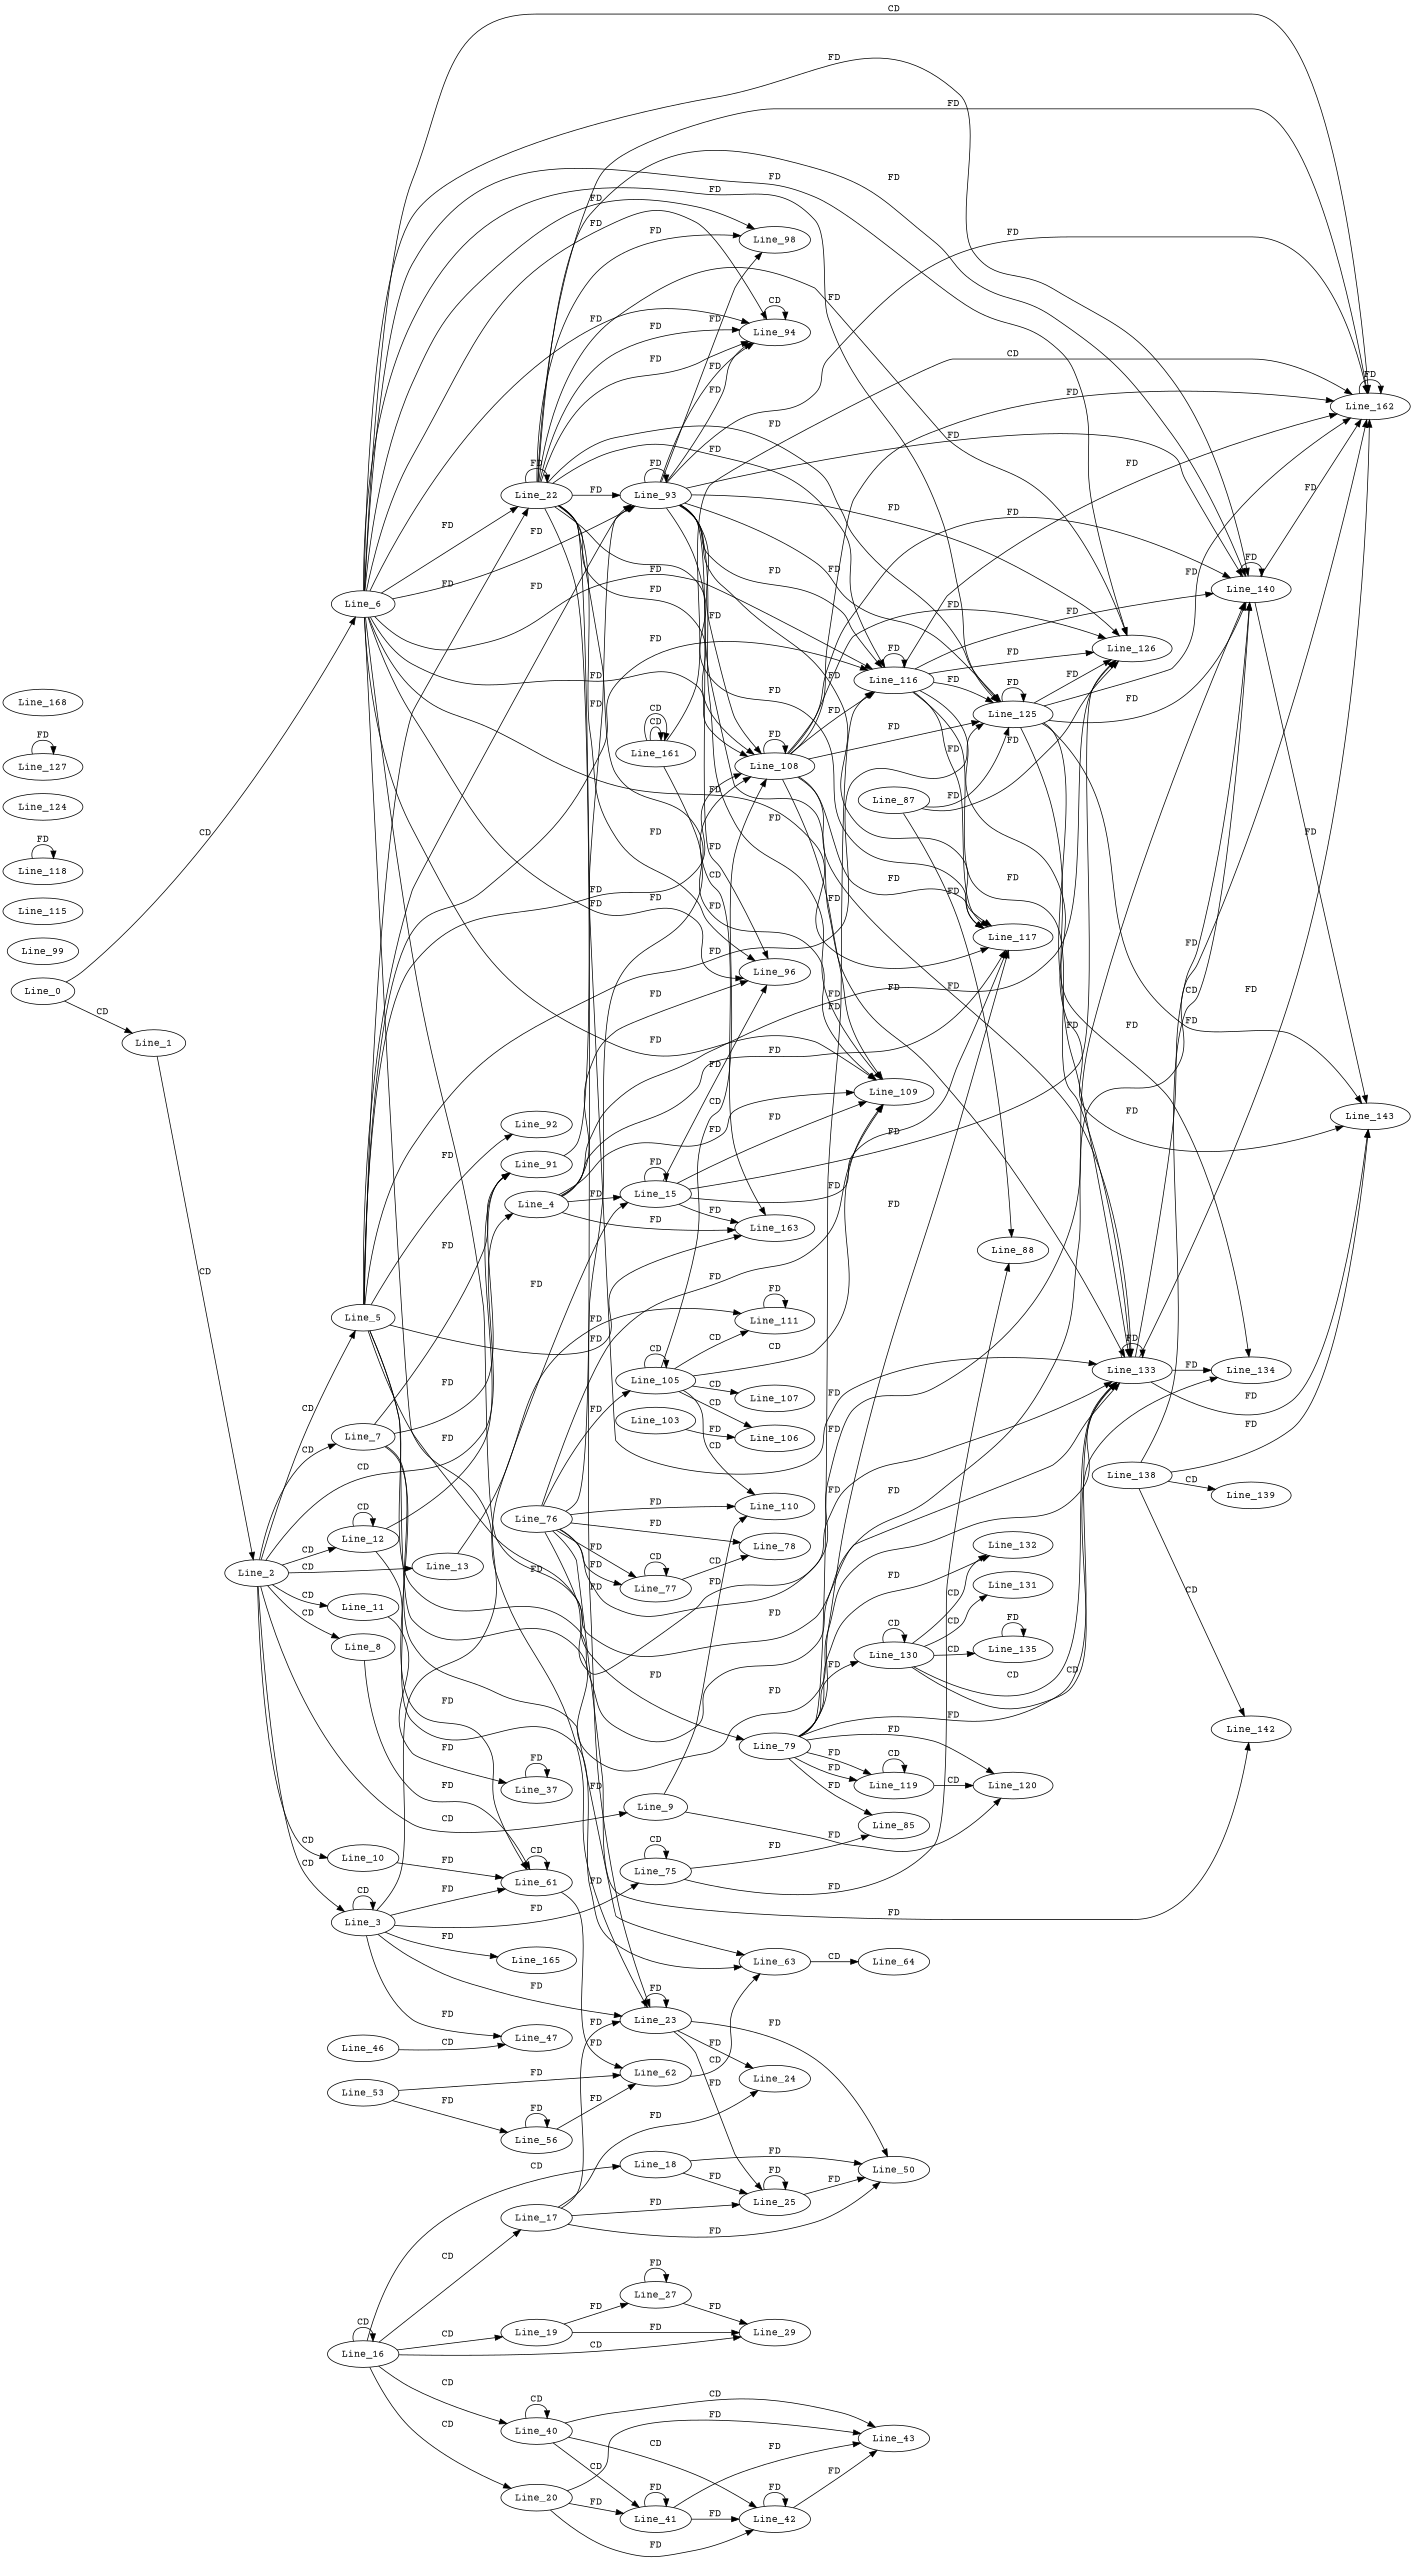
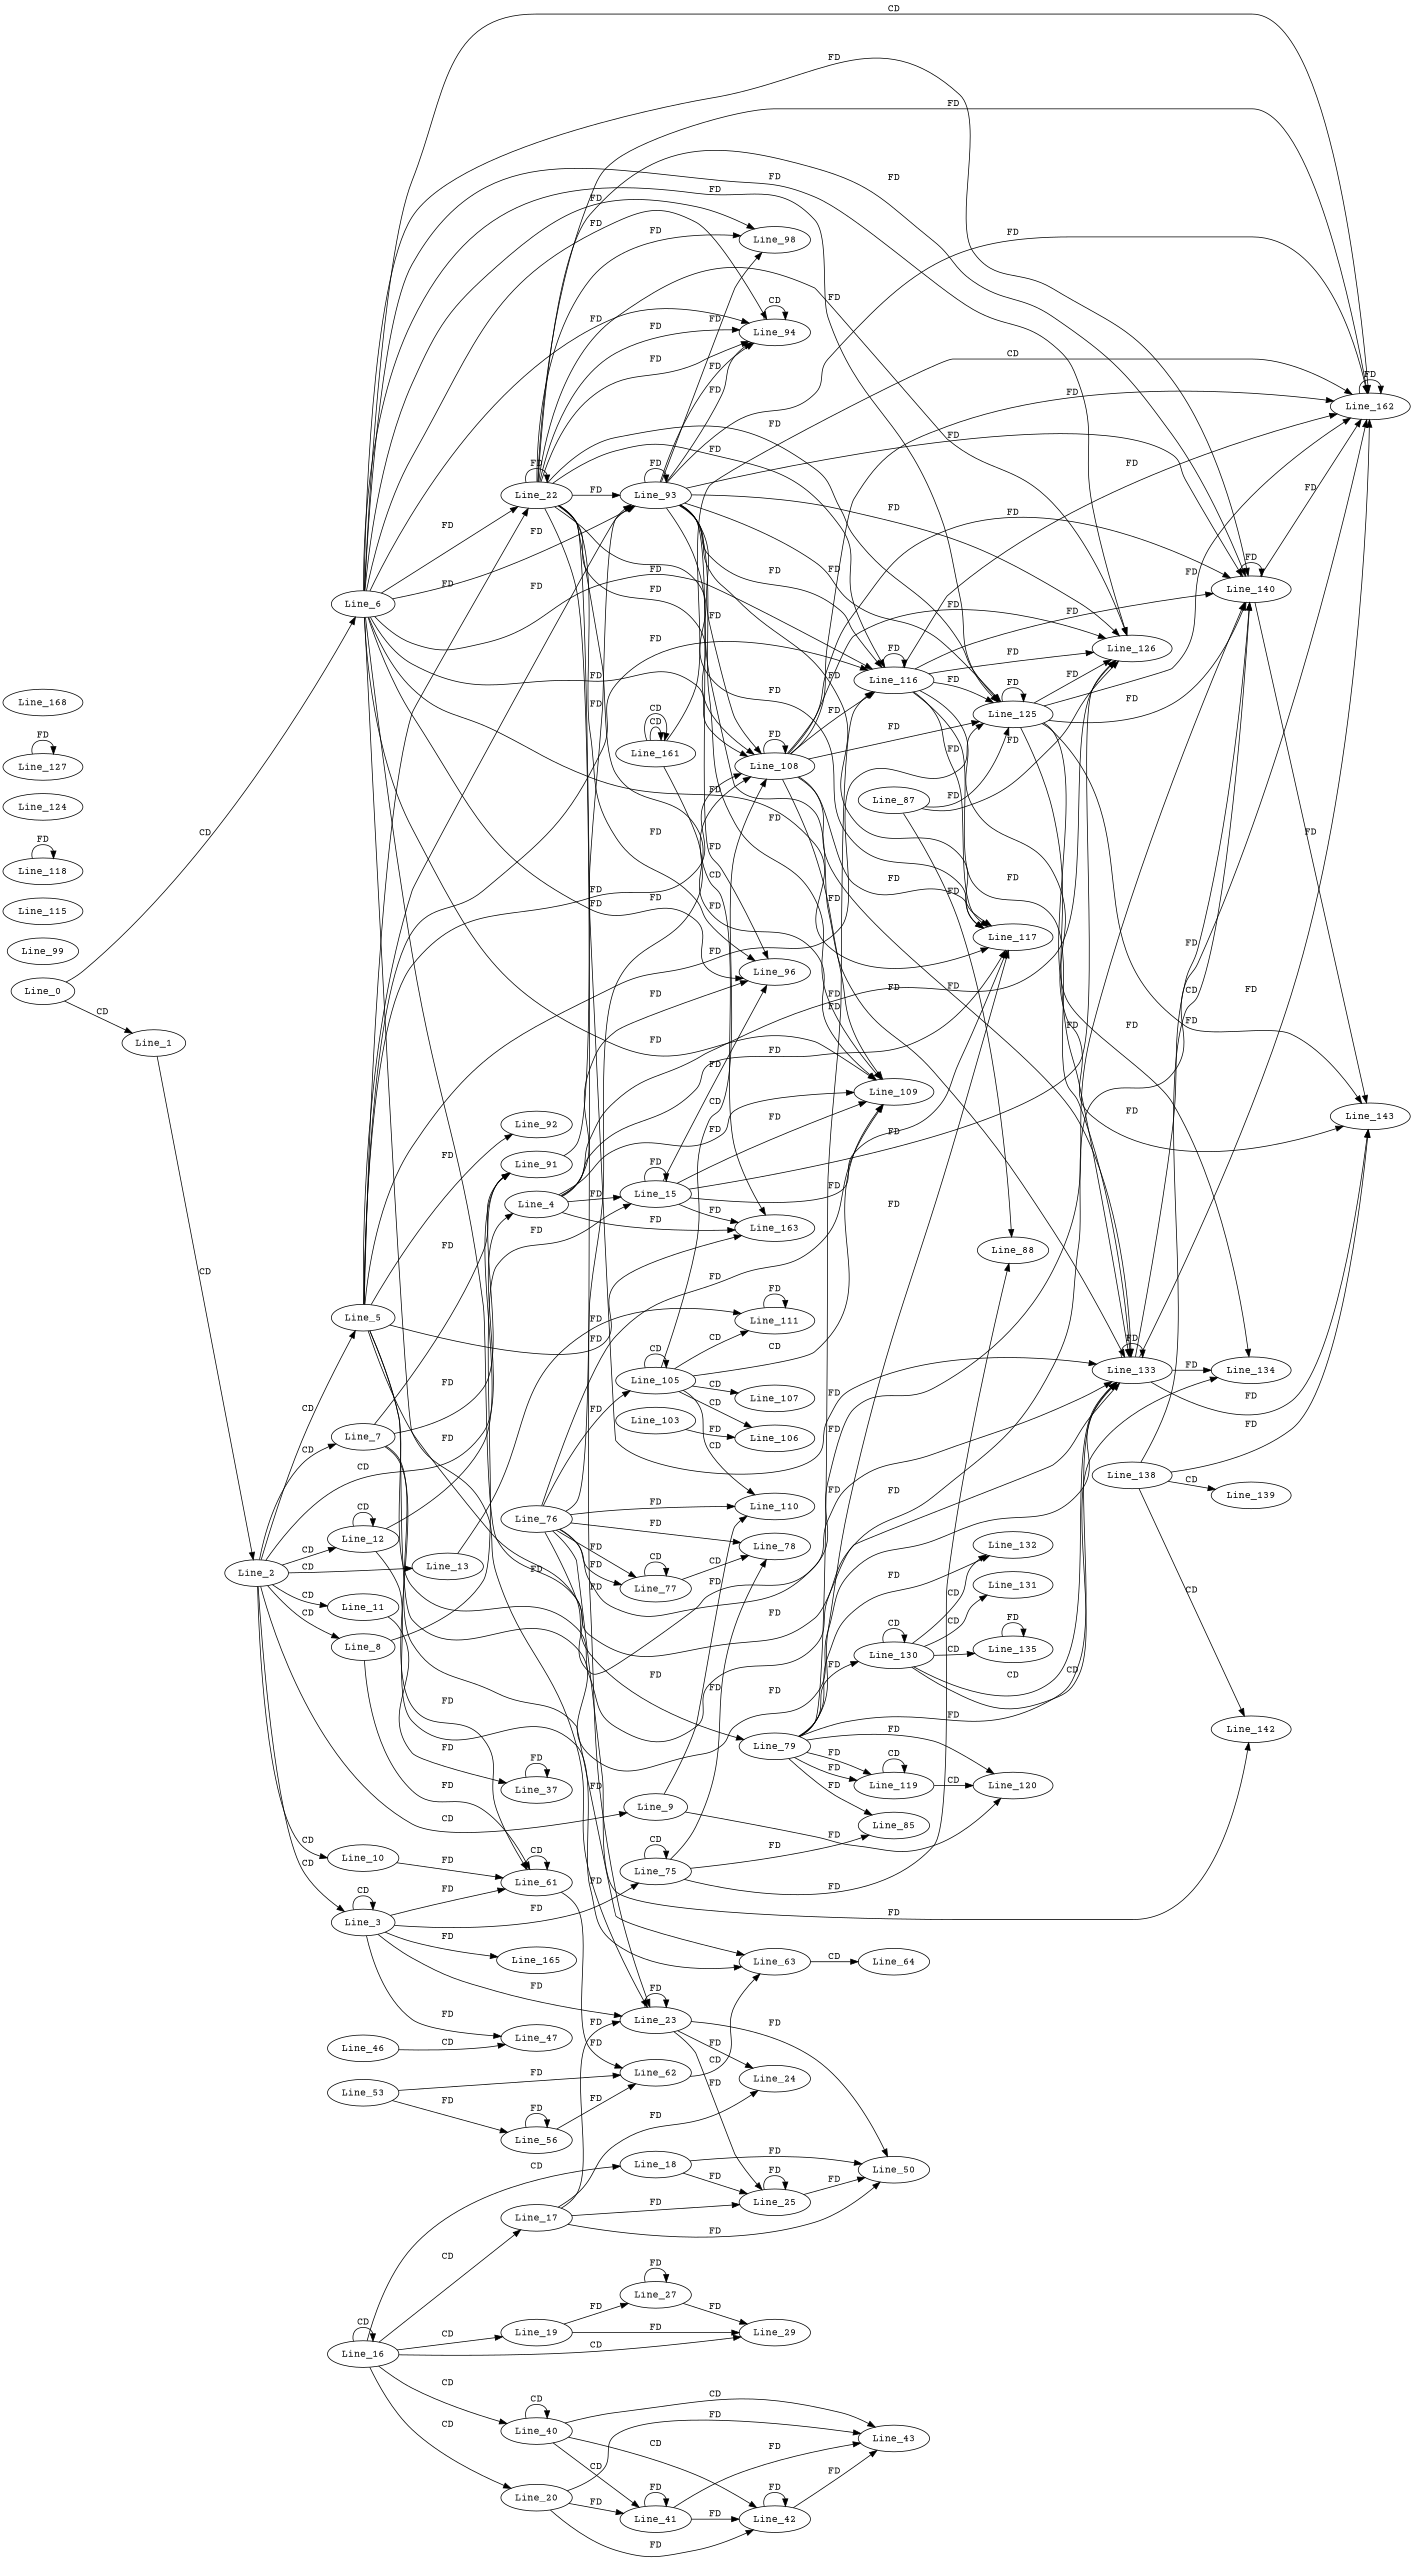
(496, 1588) -> (497, 1265)
none -> (720, 1715)
